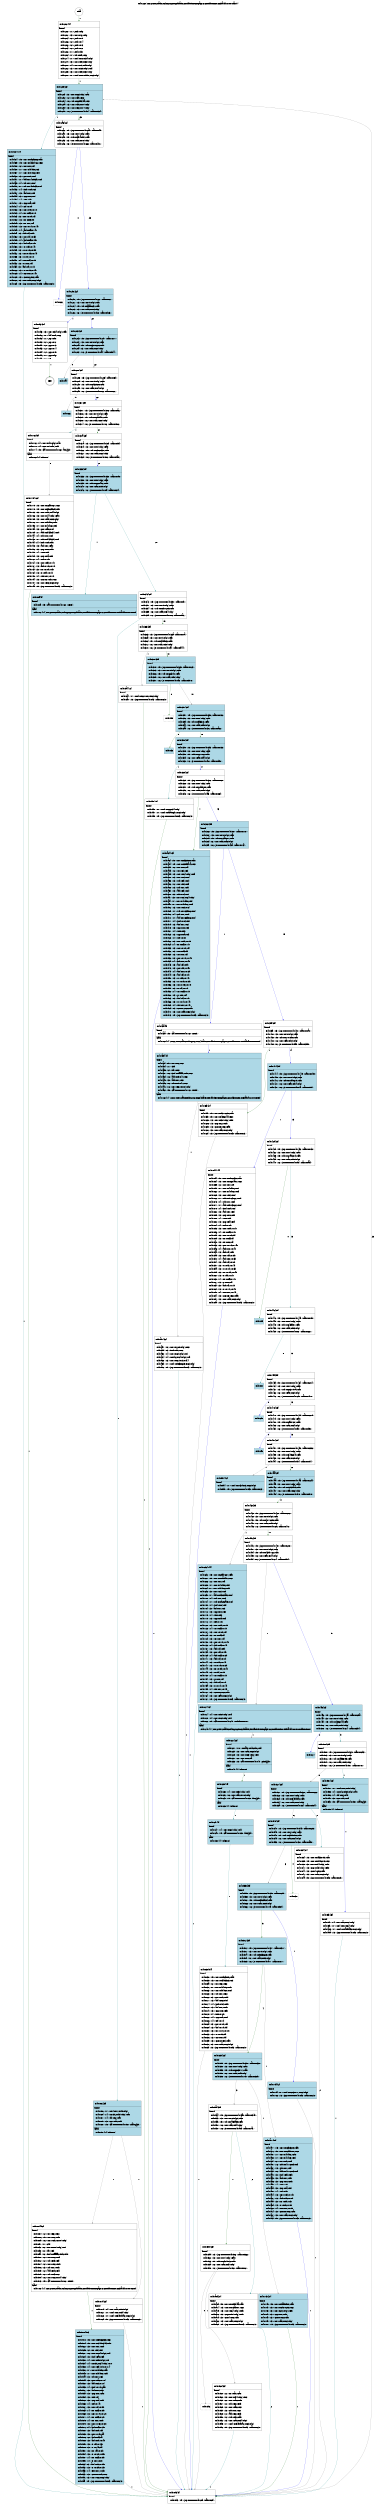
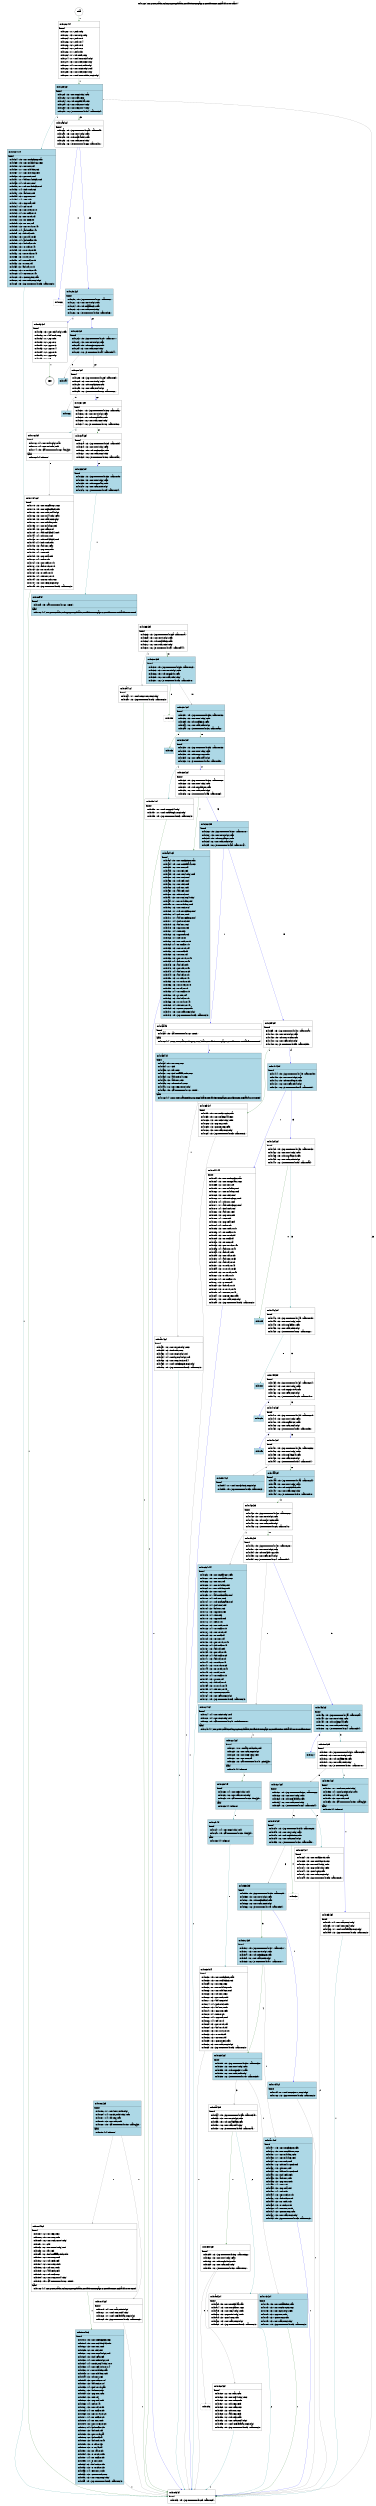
(163, 605) -> none
